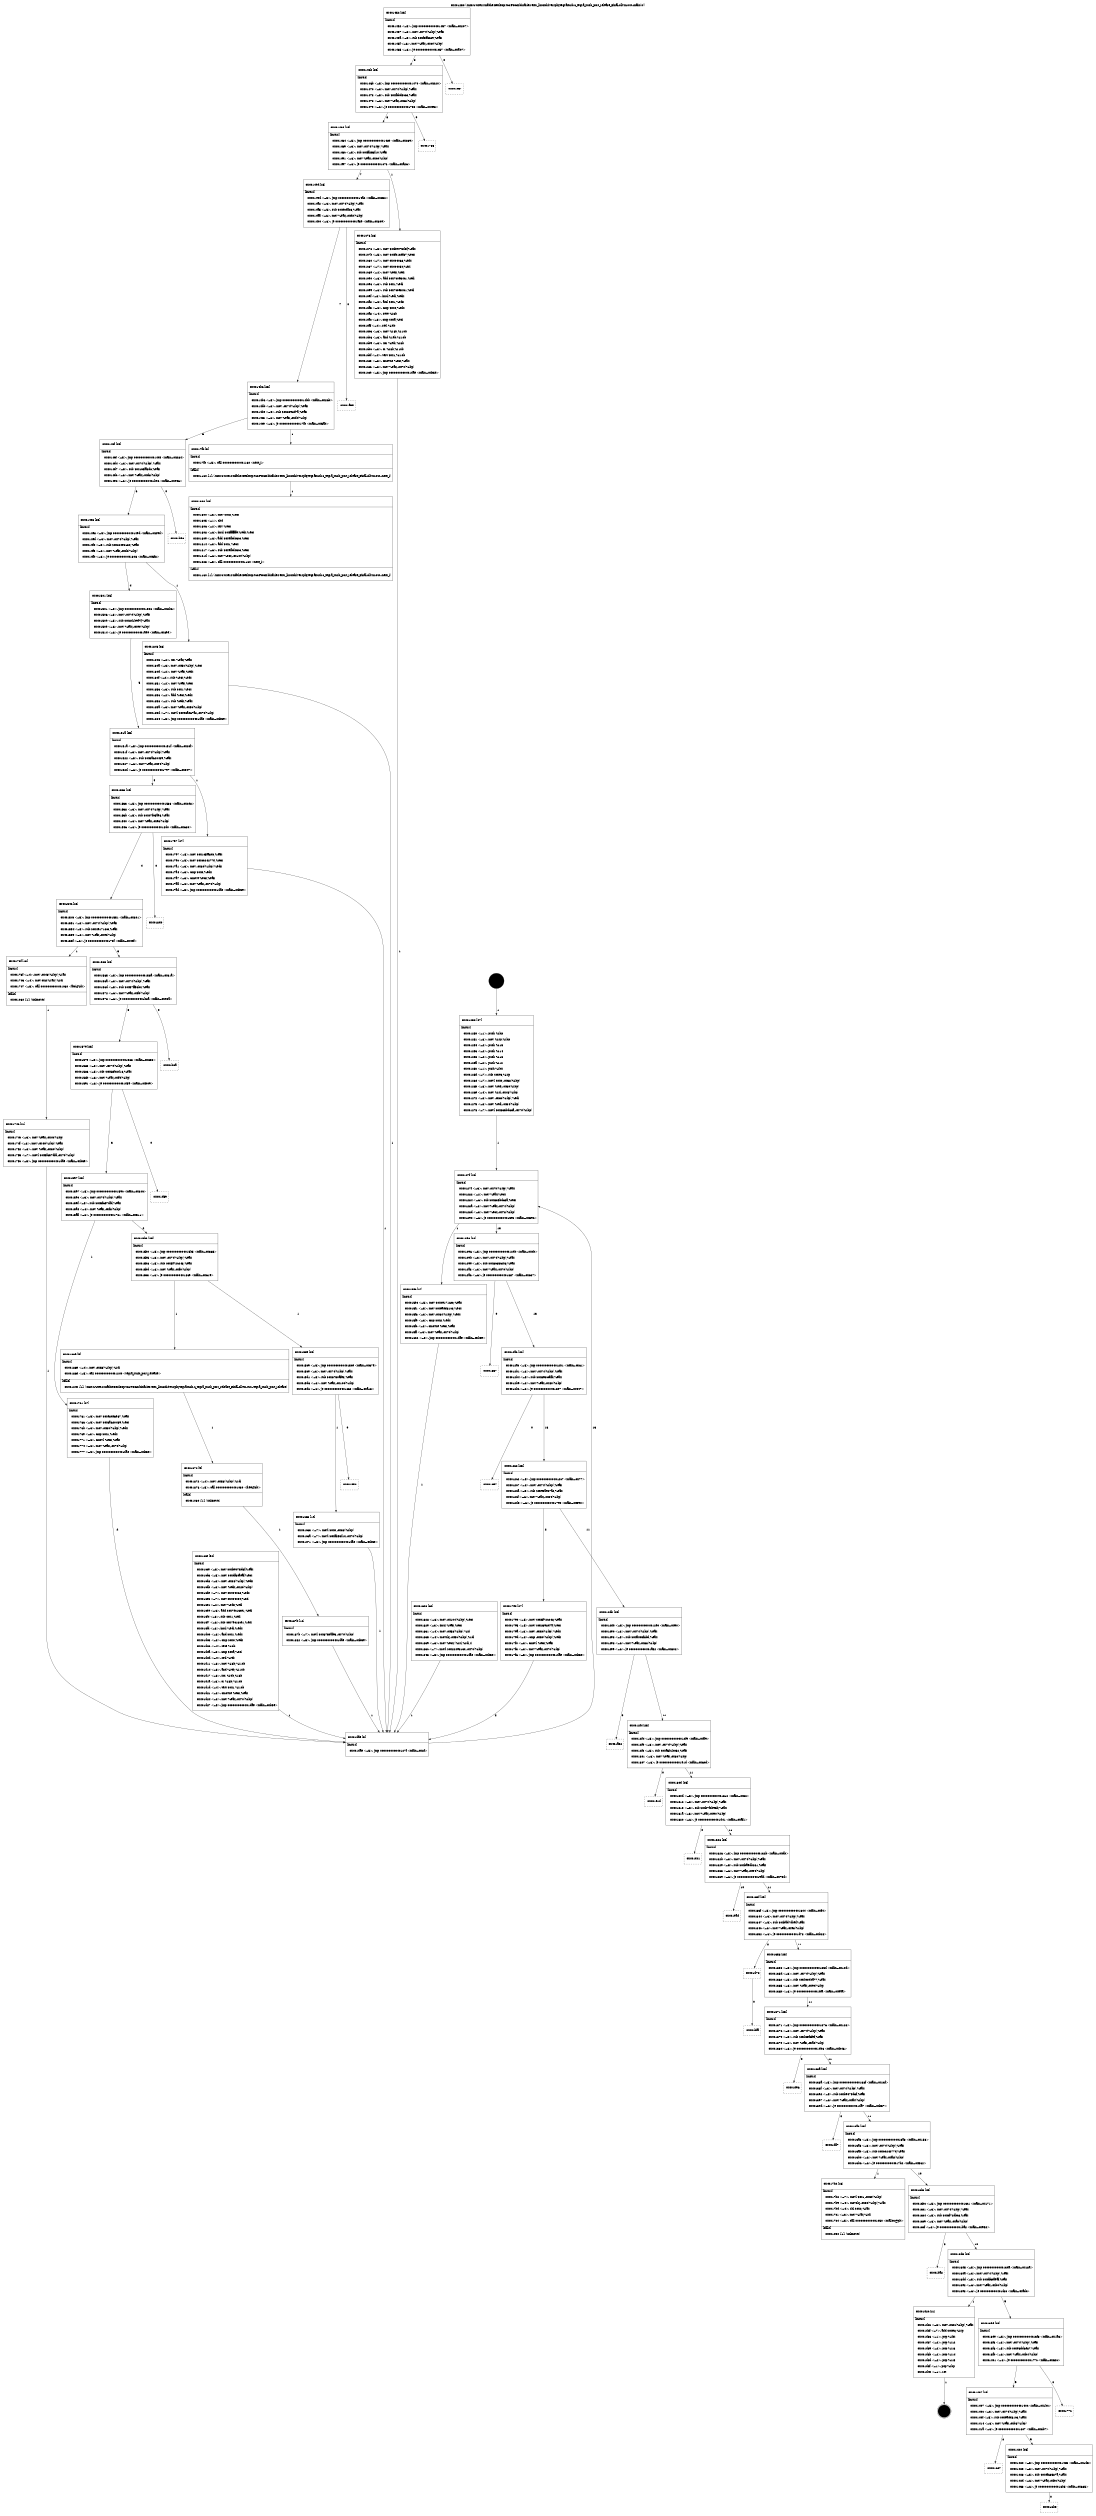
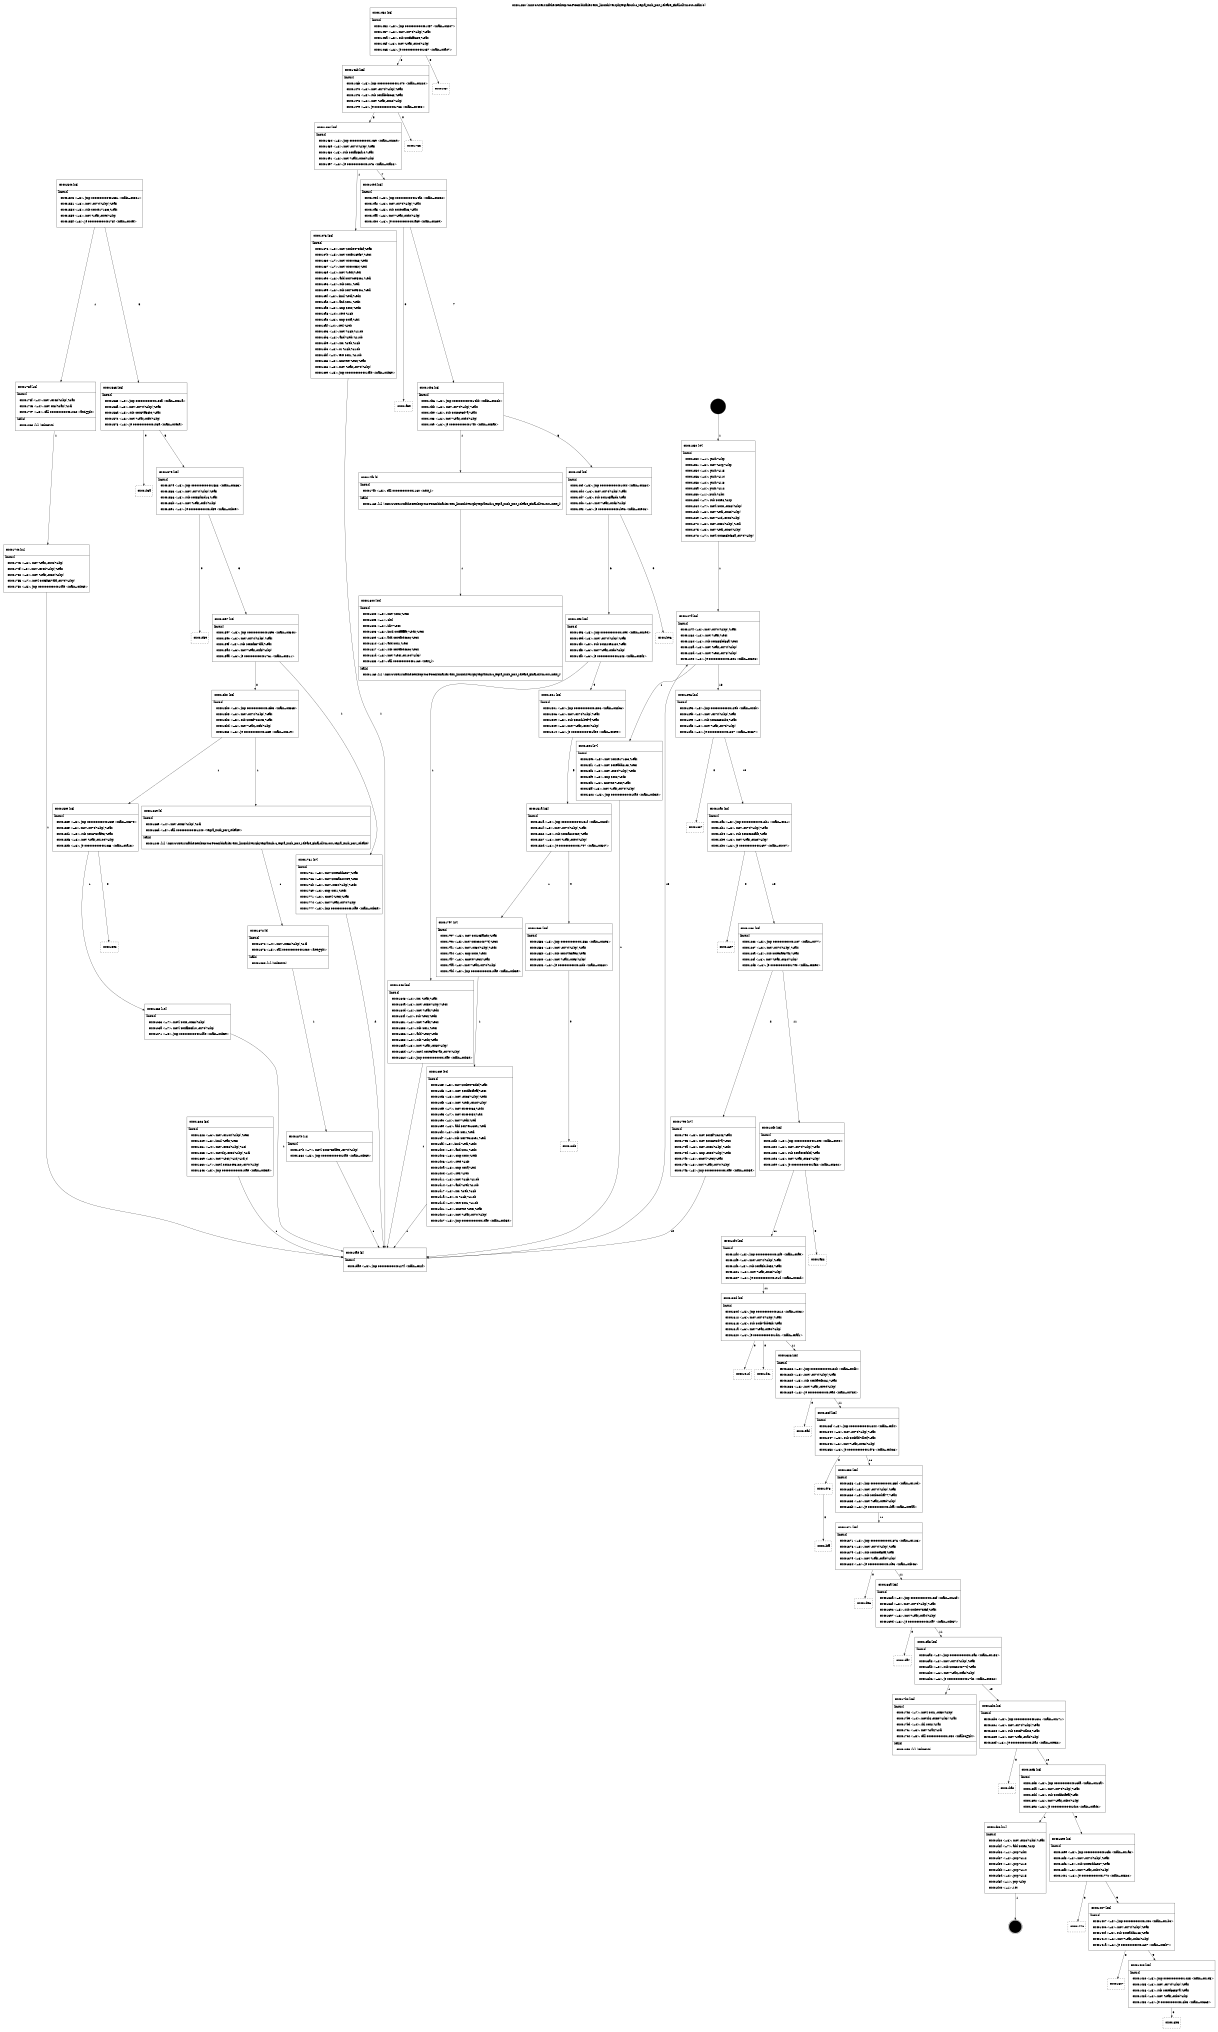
(126, 865) -> none
(383, 1254) -> (476, 1021)
(495, 1716) -> (672, 1231)
(659, 1781) -> (750, 1354)
(742, 1887) -> (812, 1403)
